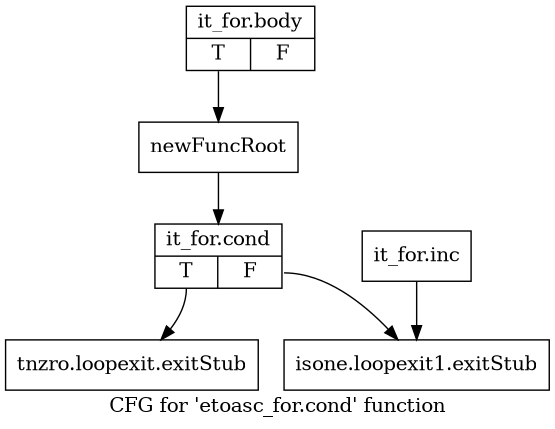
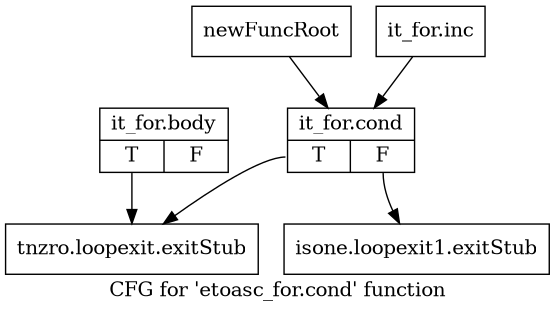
(218, 89) -> (132, 191)
(417, 303) -> (398, 77)
